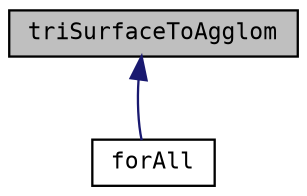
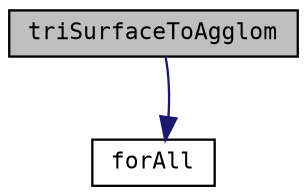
(138, 110) -> (169, 87)
